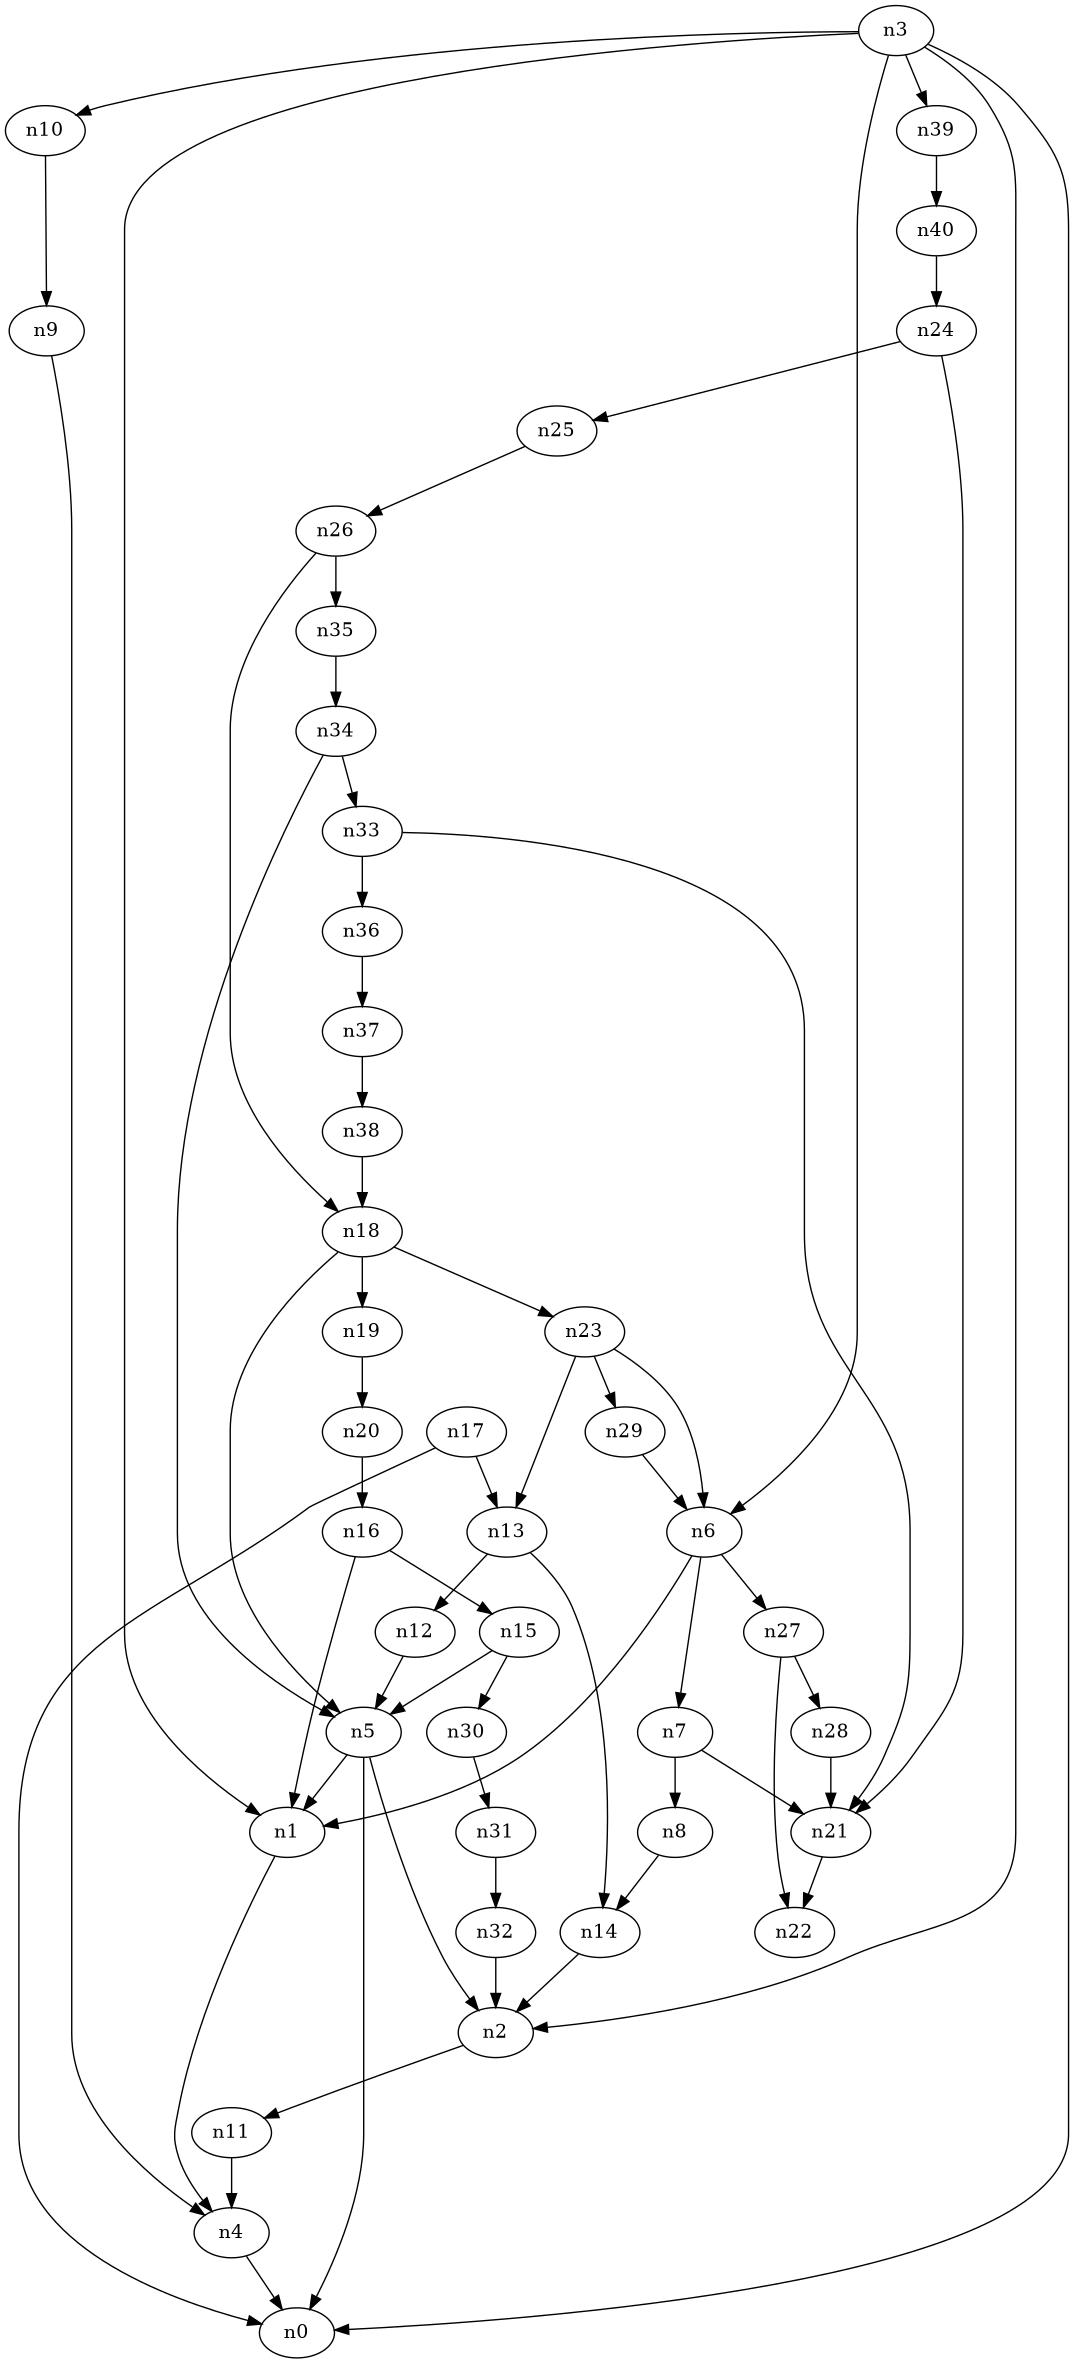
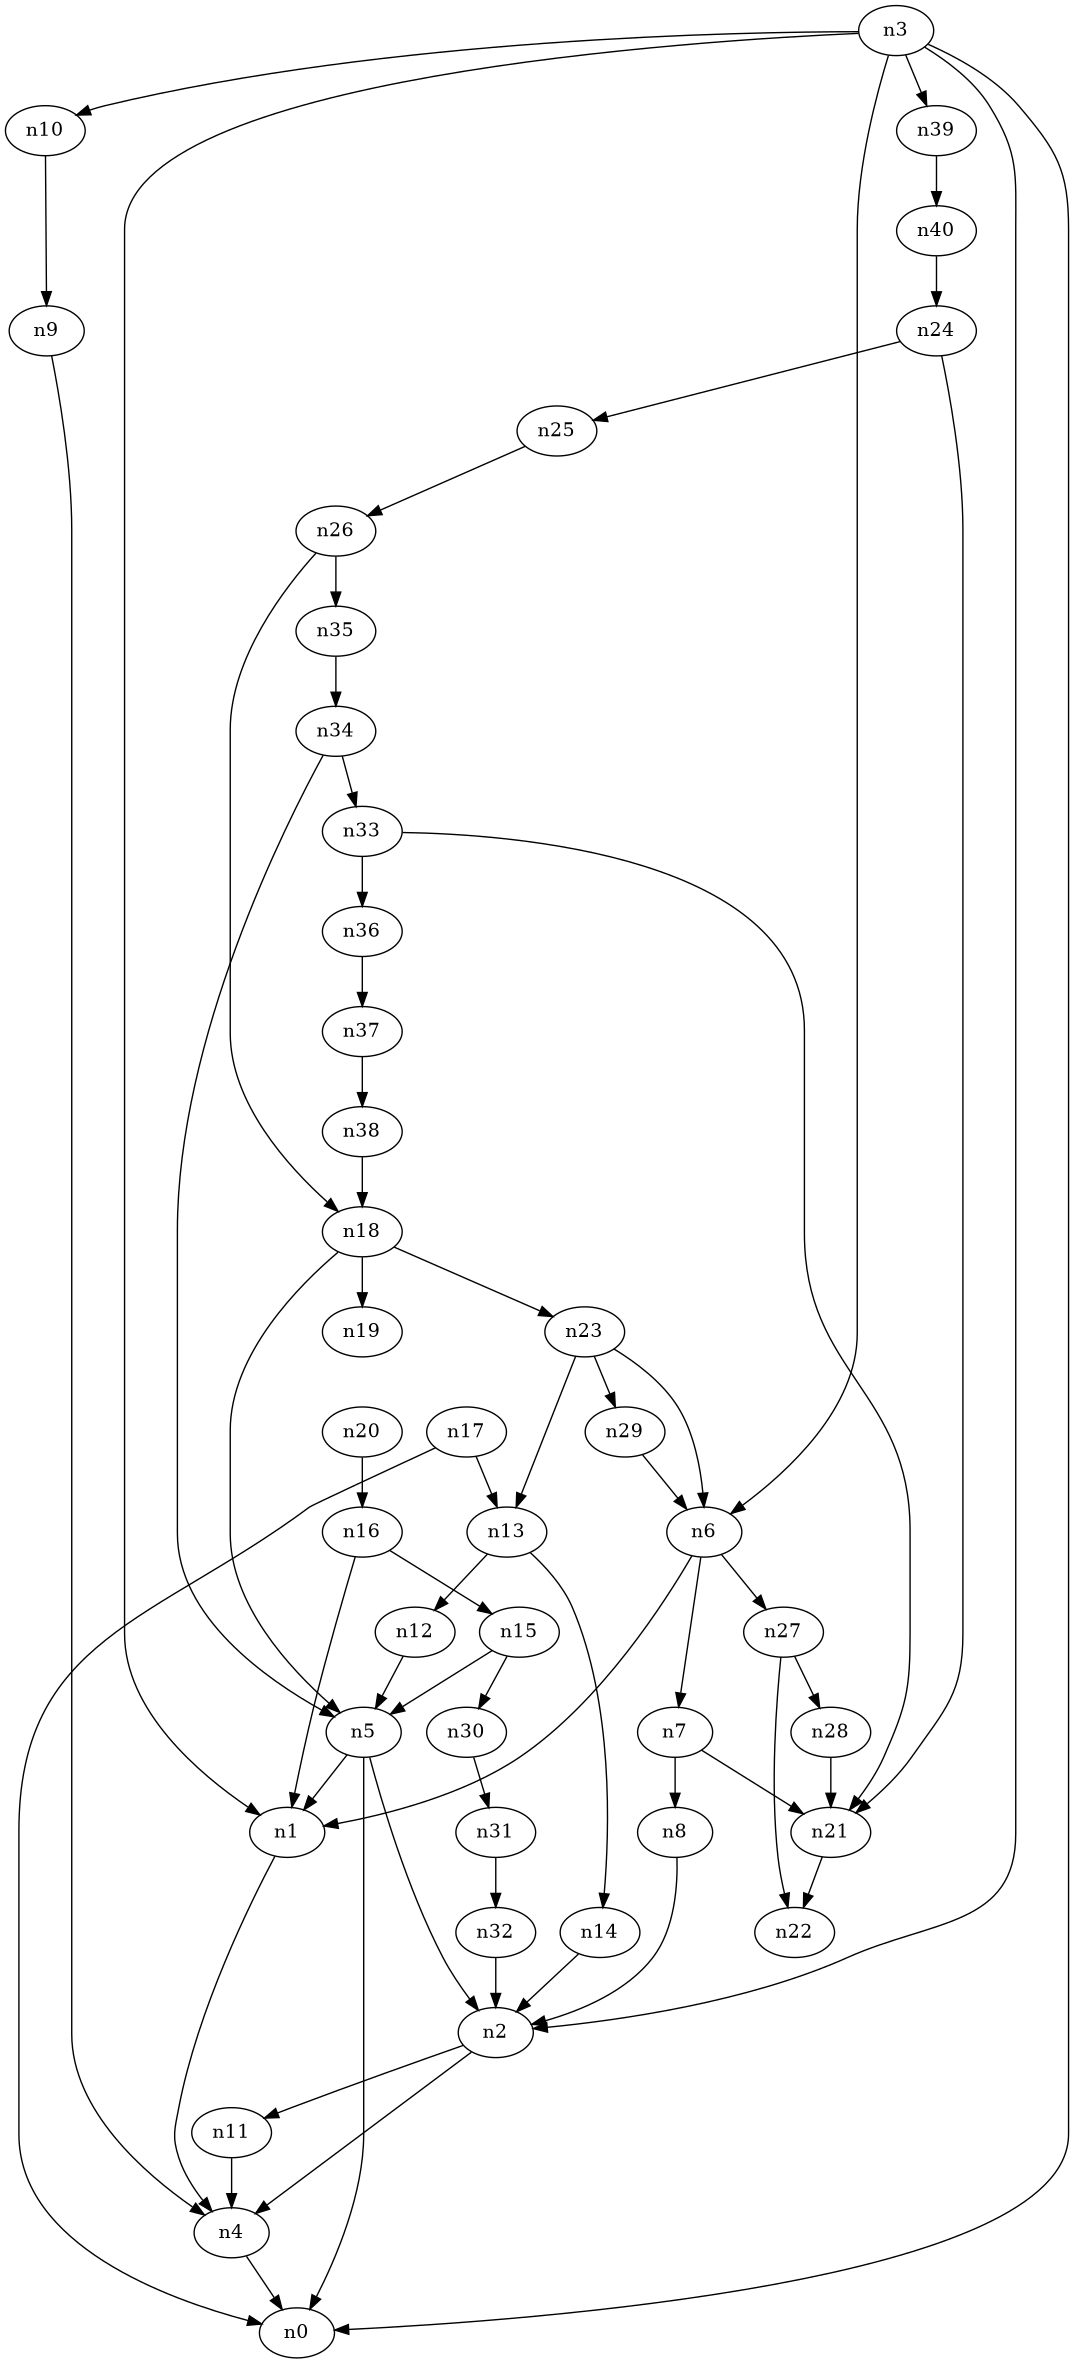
(362, 1375) -> none
(642, 1877) -> (645, 1966)
none -> (374, 2125)
